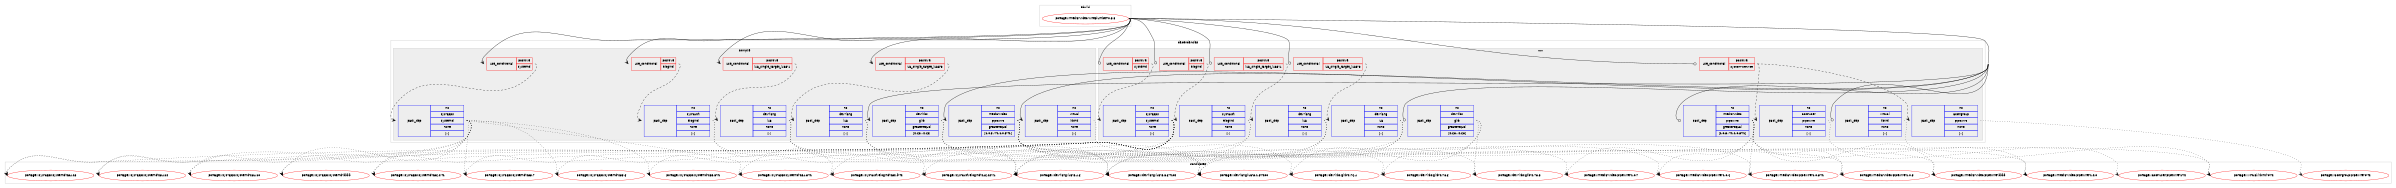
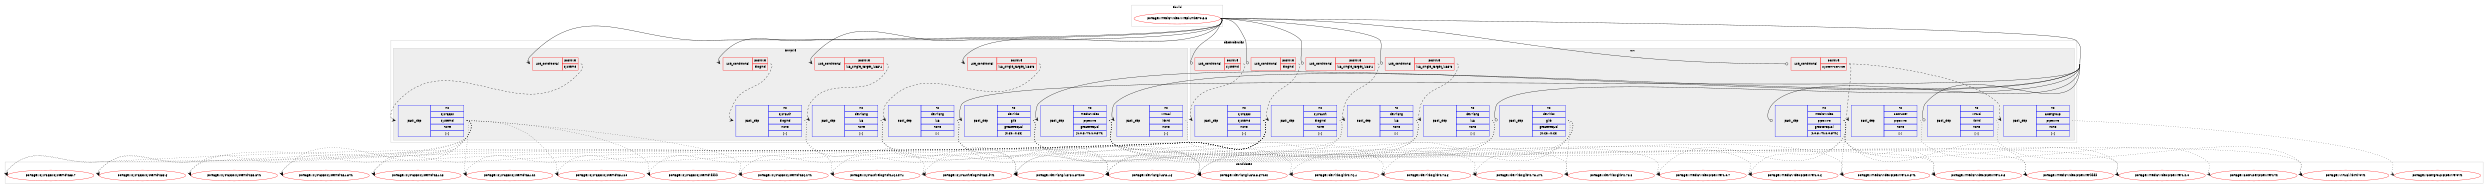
none -> (1520, 176)
